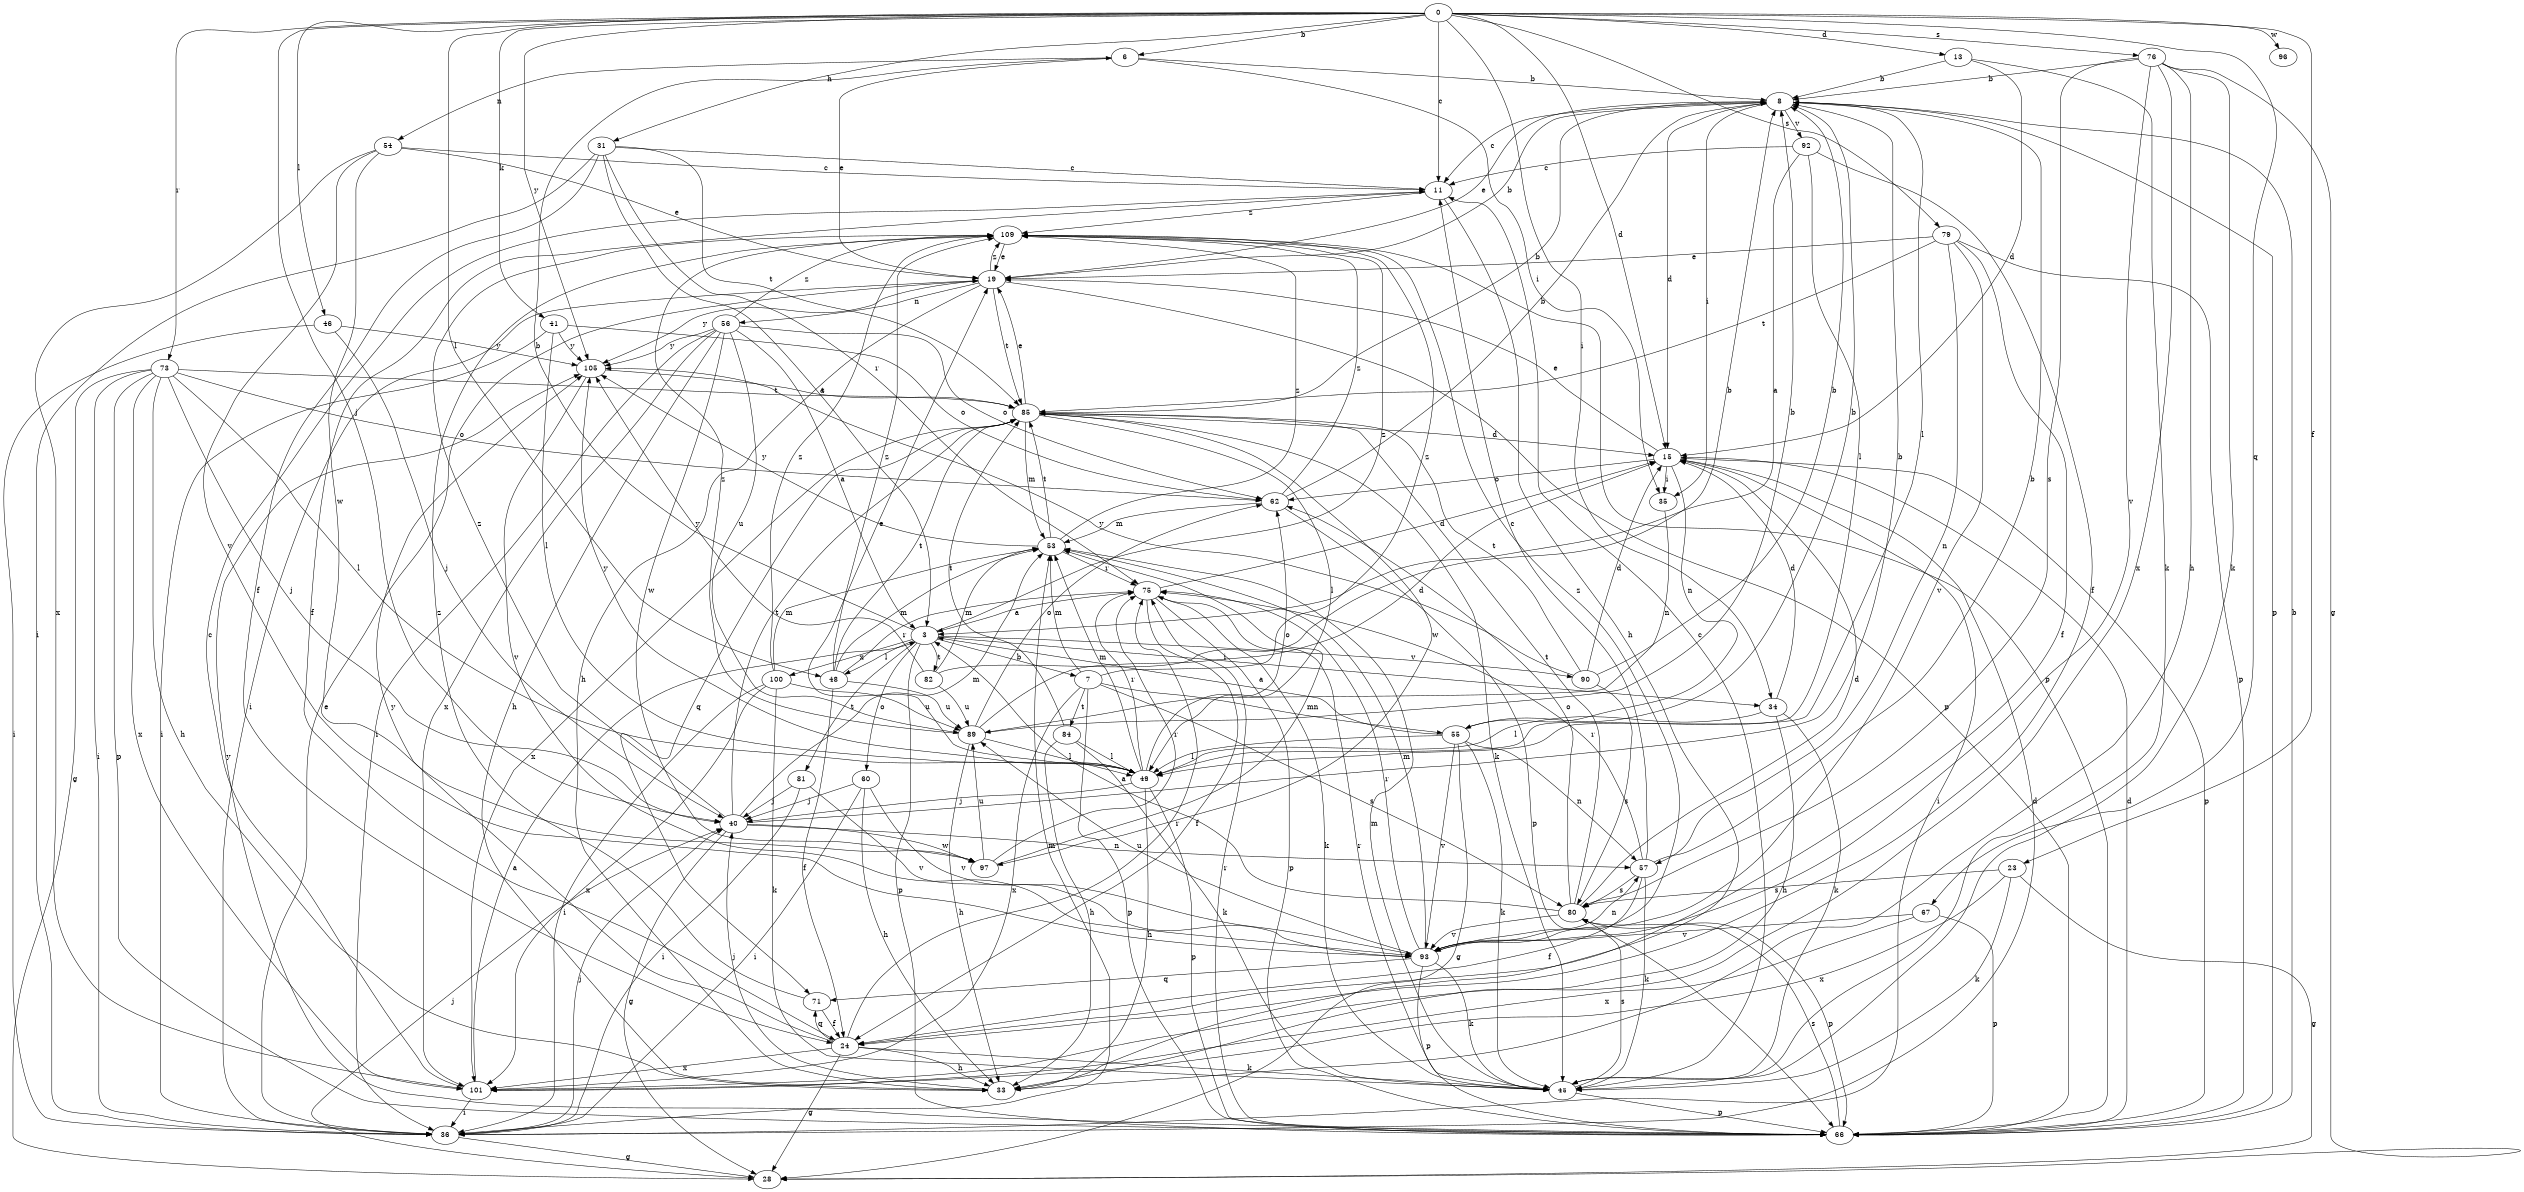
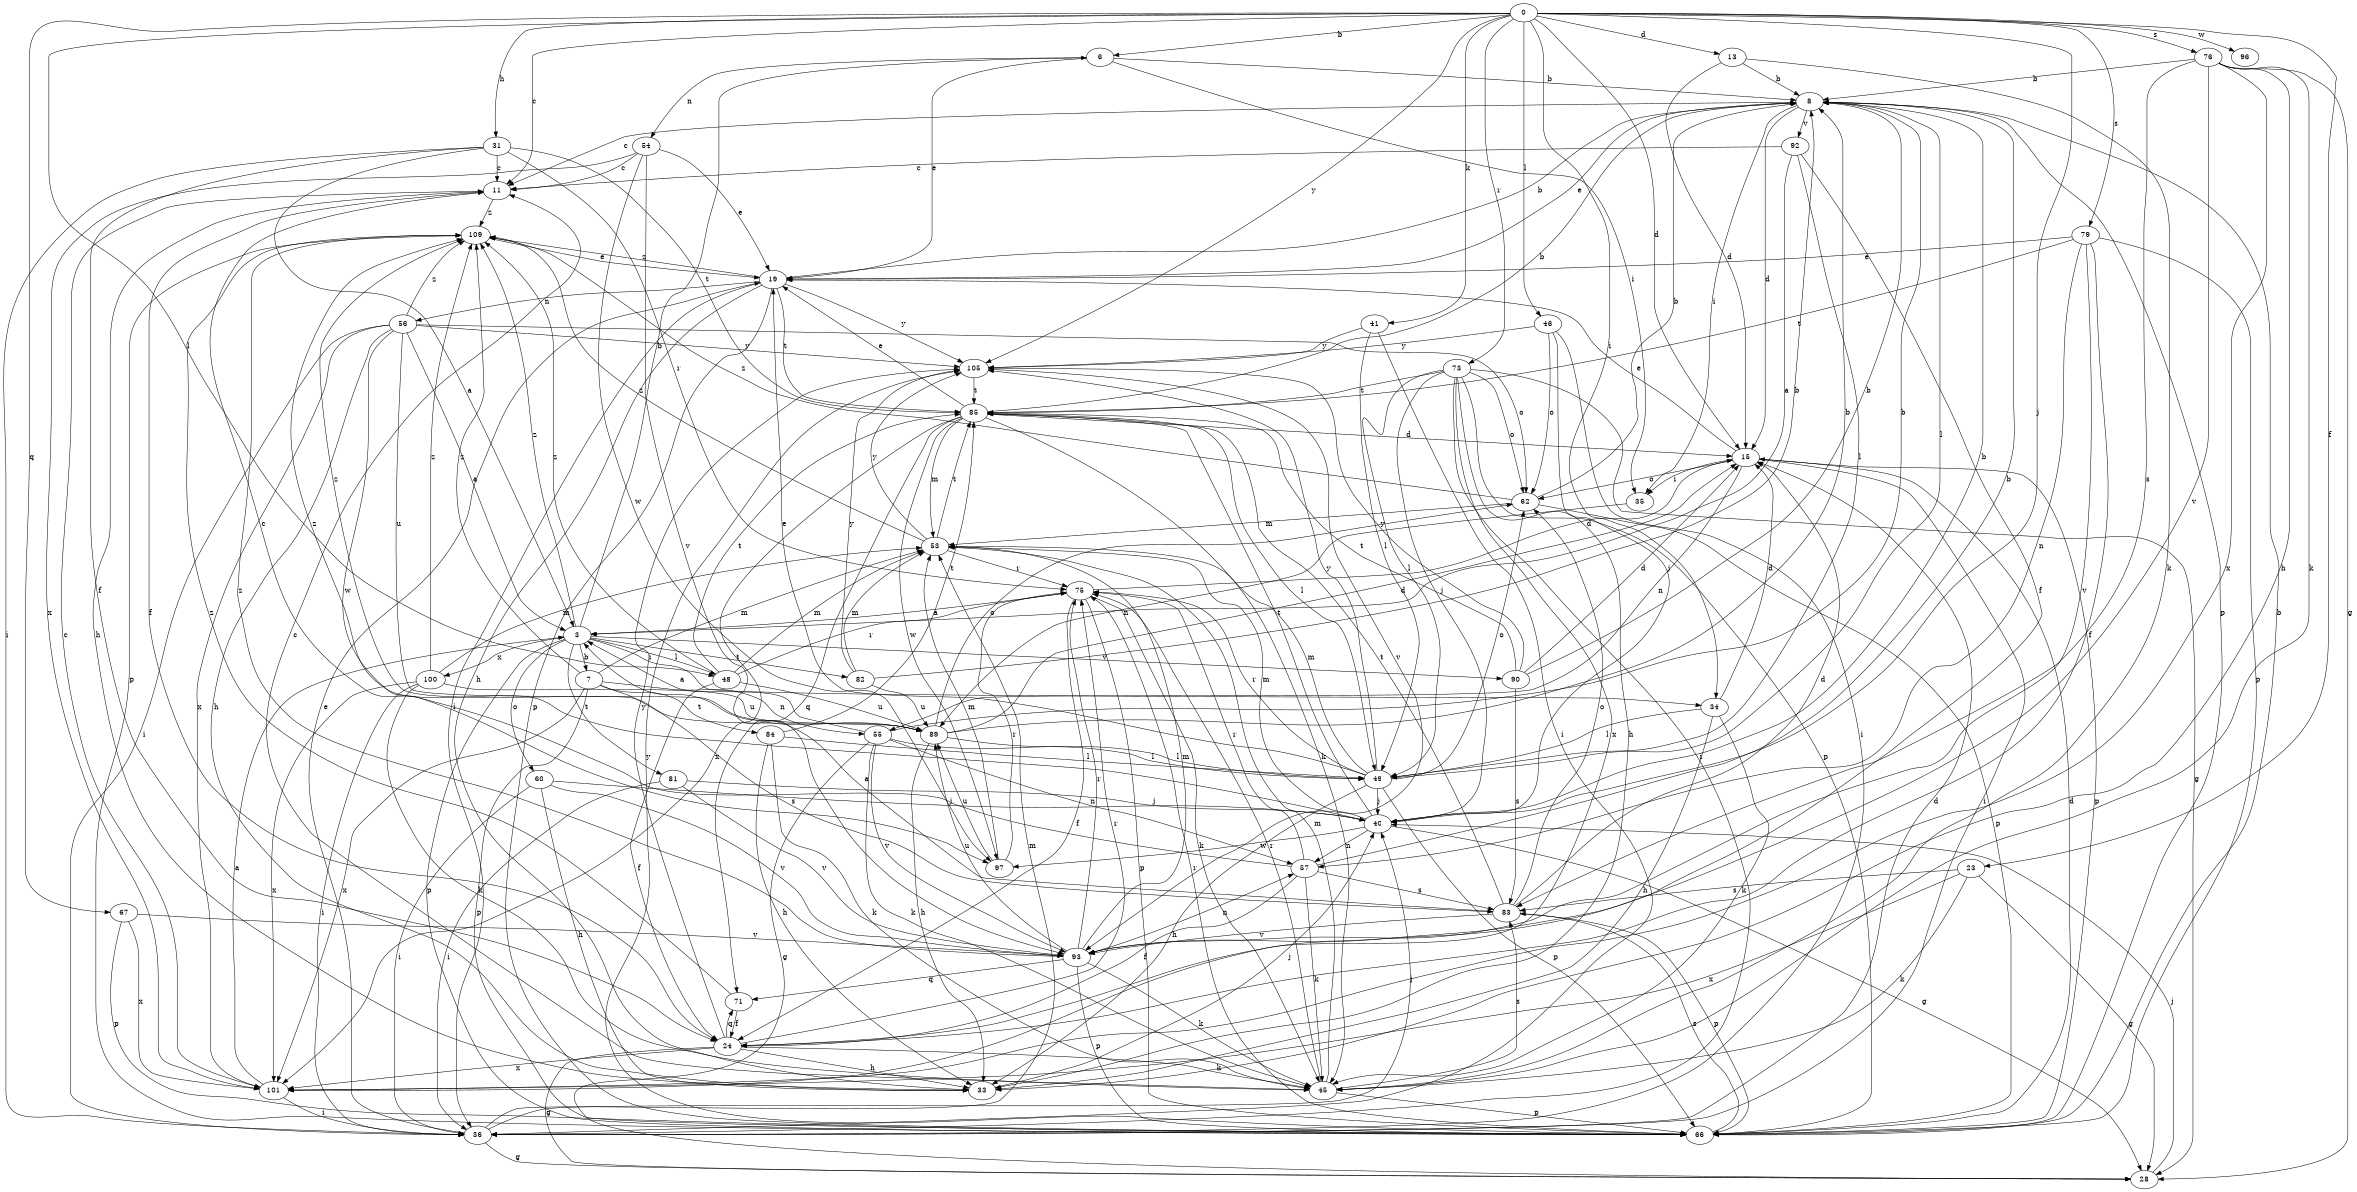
(920, 385) -> (1549, 412)
(1572, 913) -> (1507, 913)
